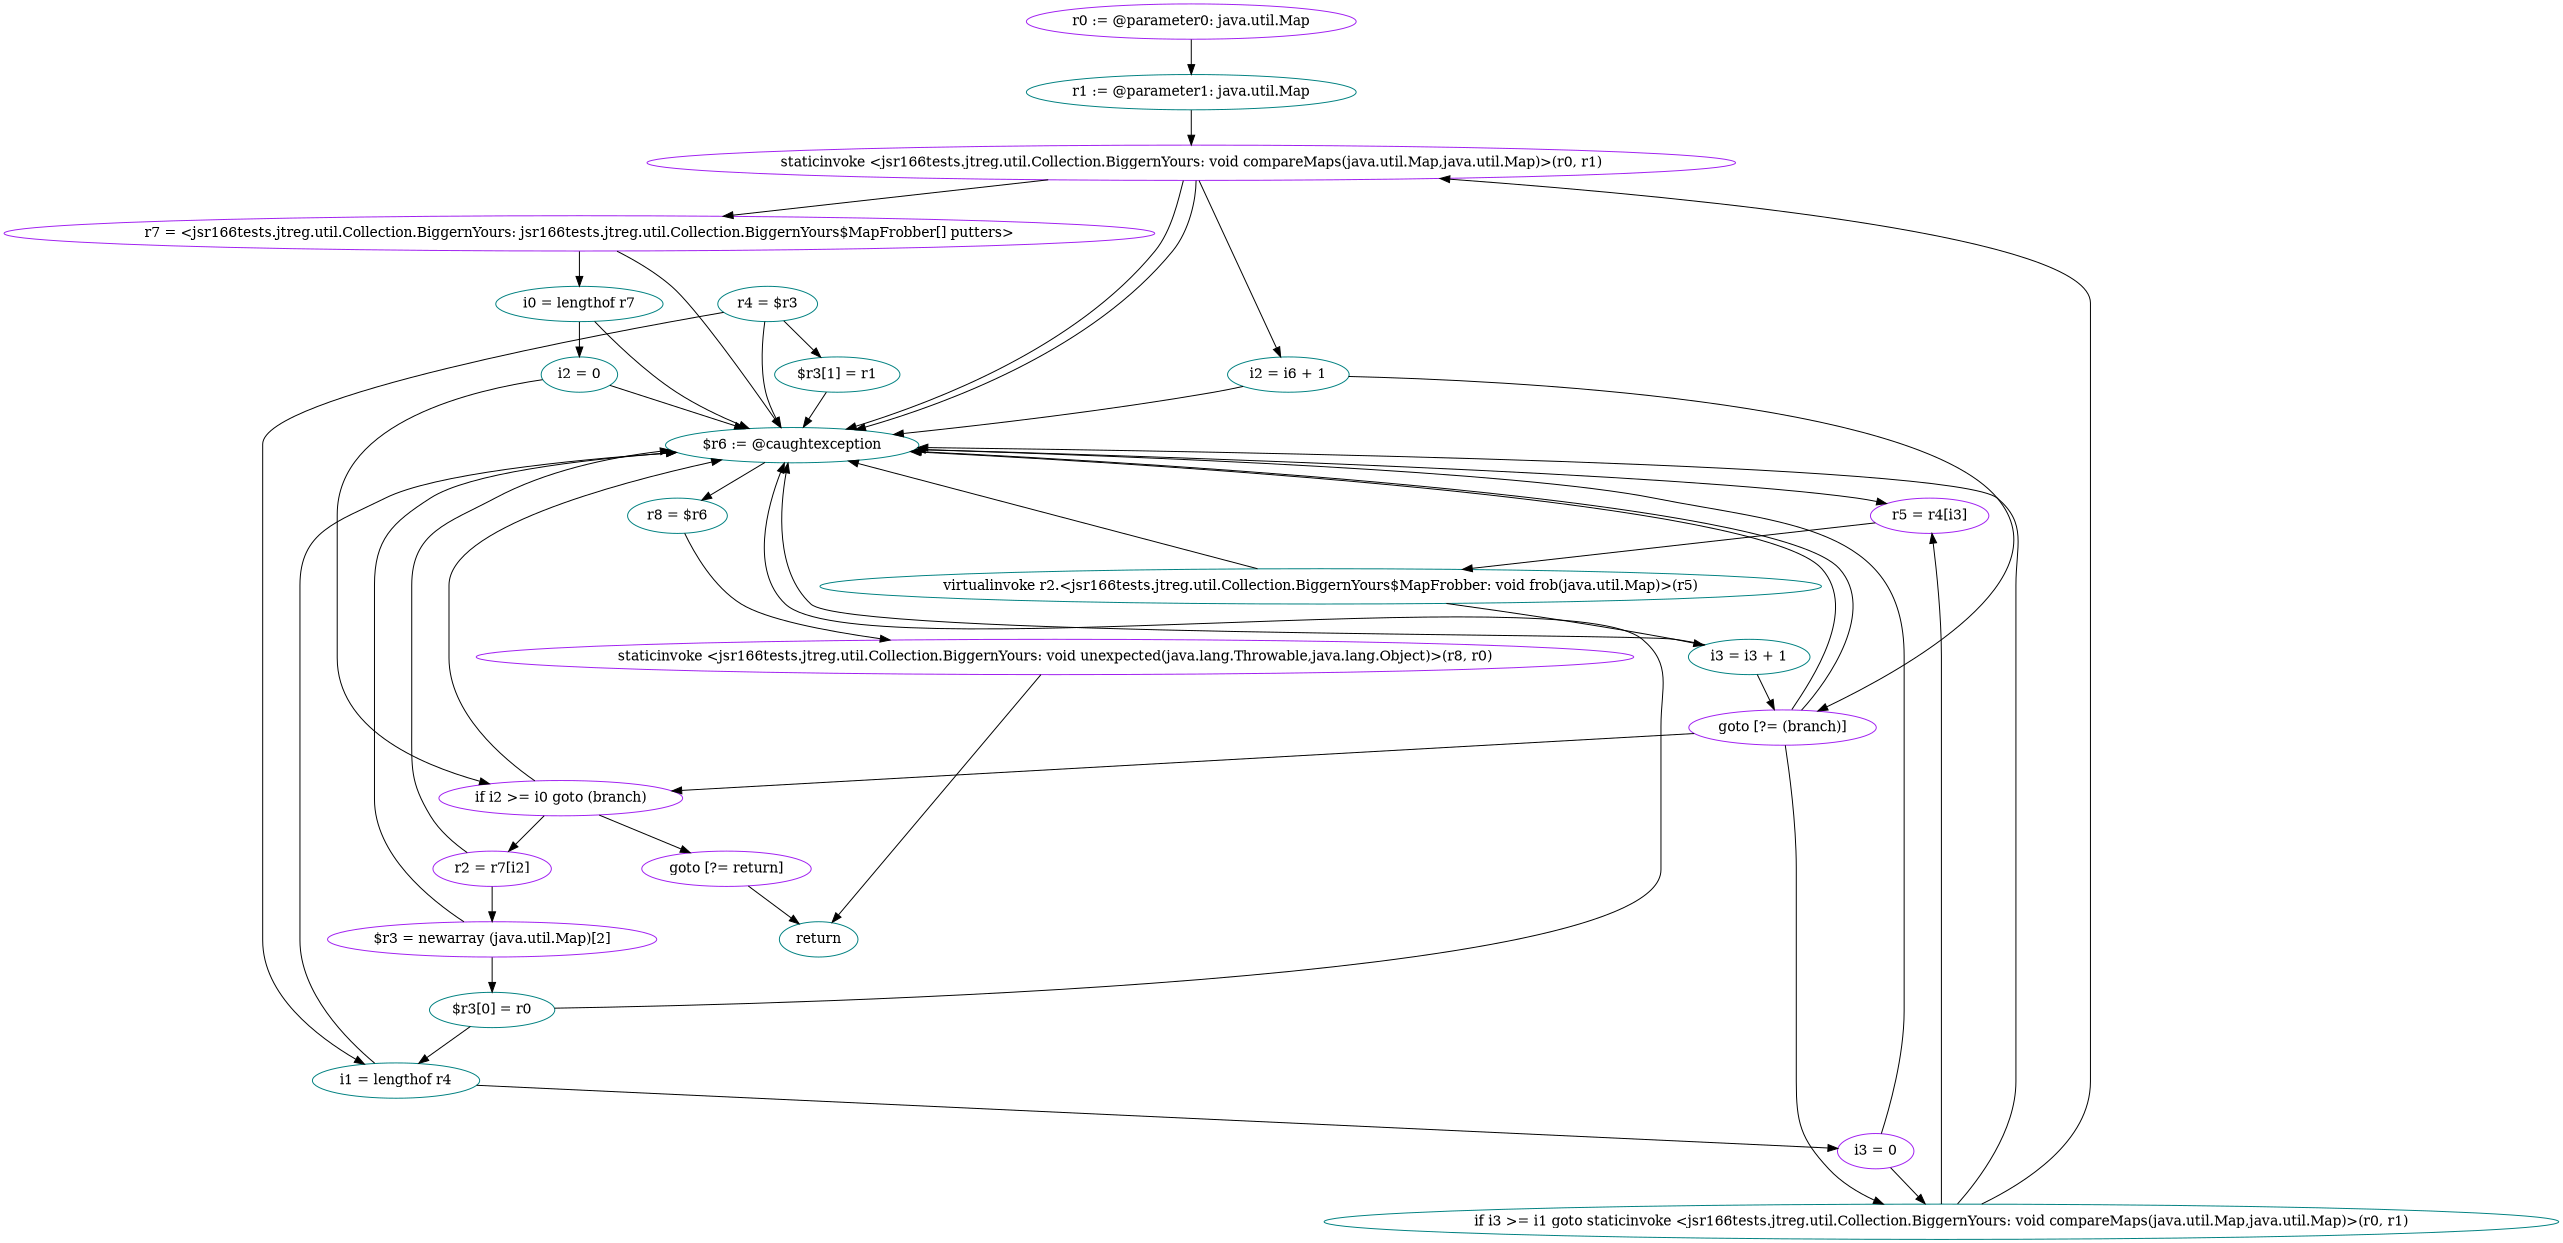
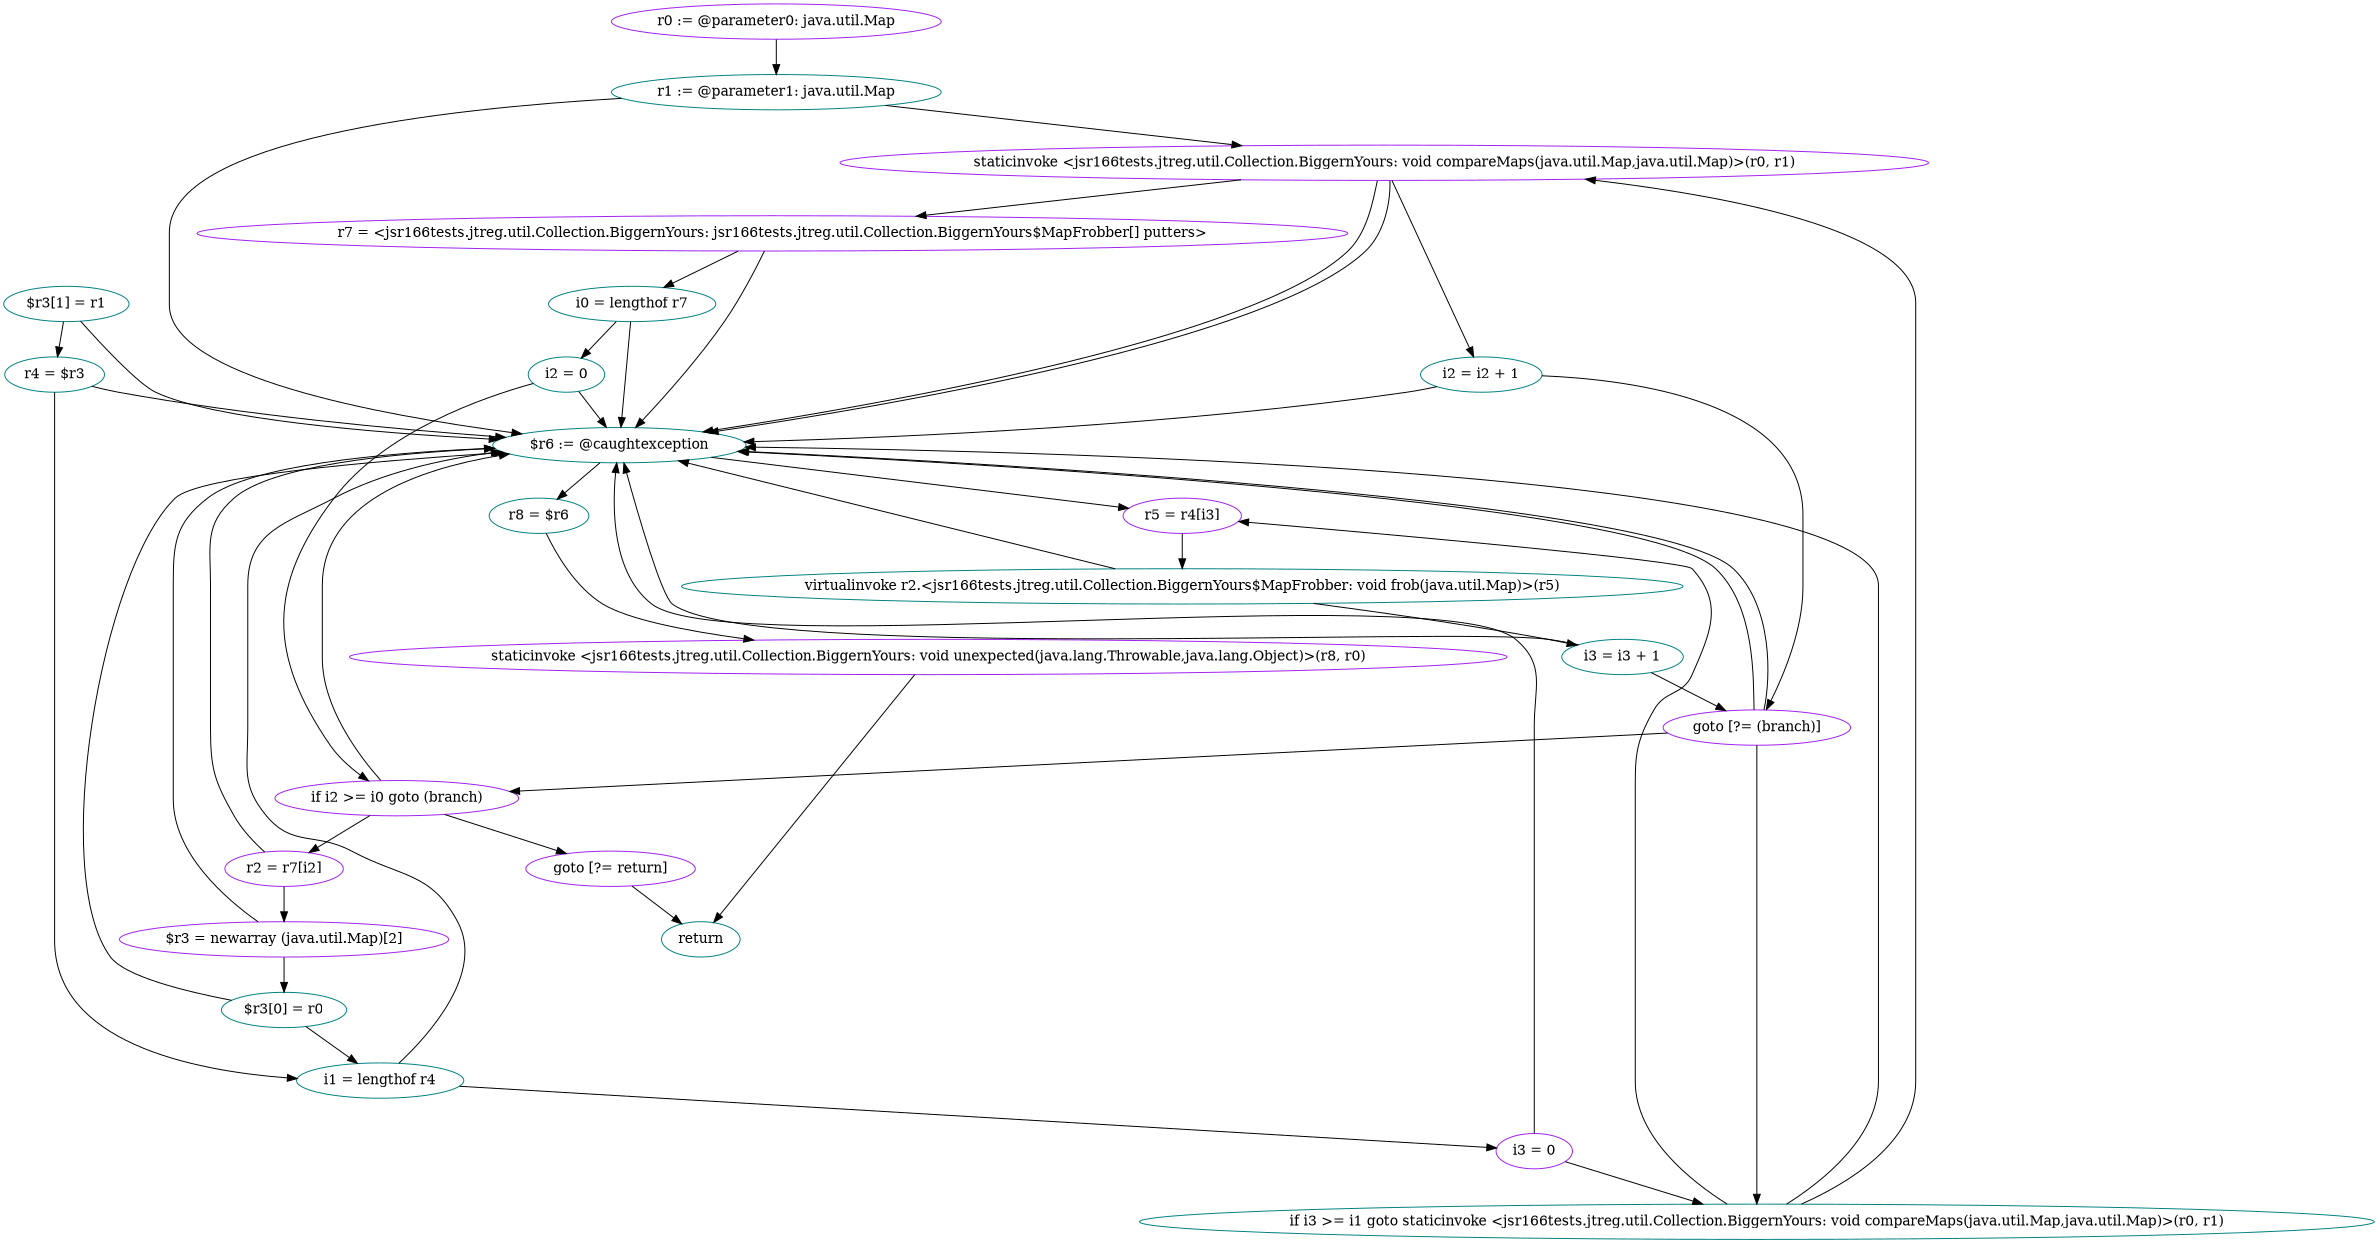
none -> (176, 214)
(799, 336) -> (61, 334)
(1288, 375) -> (1481, 375)
